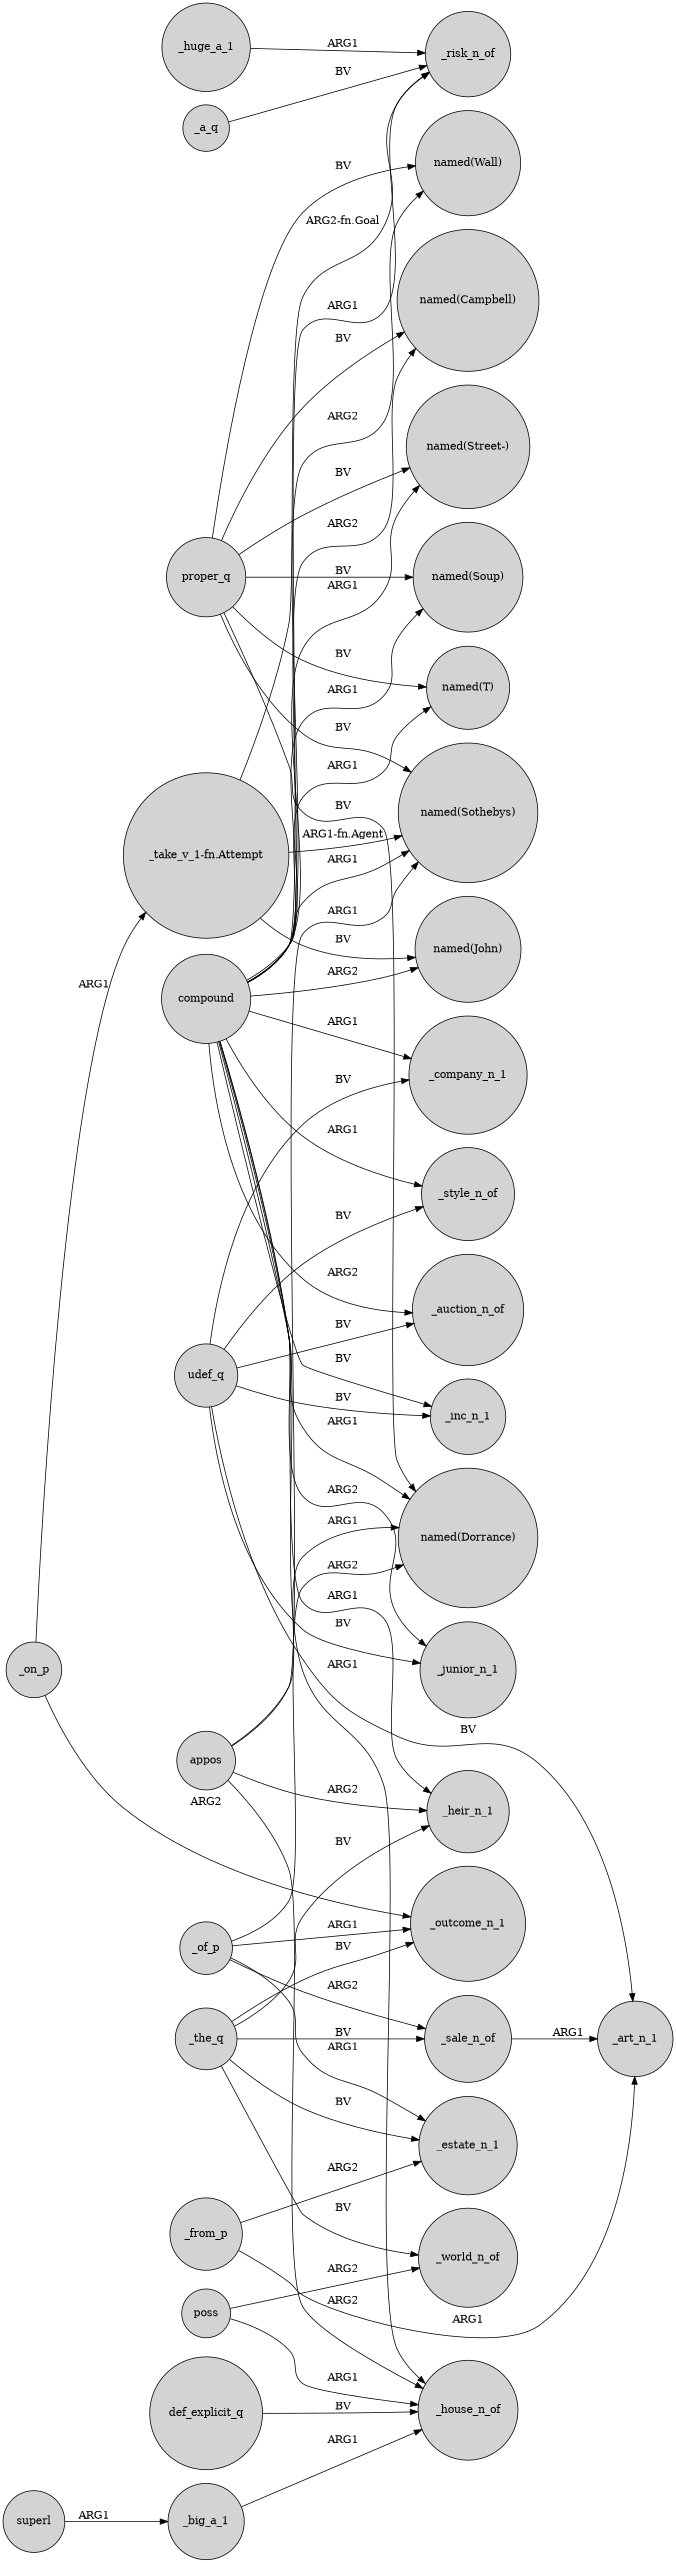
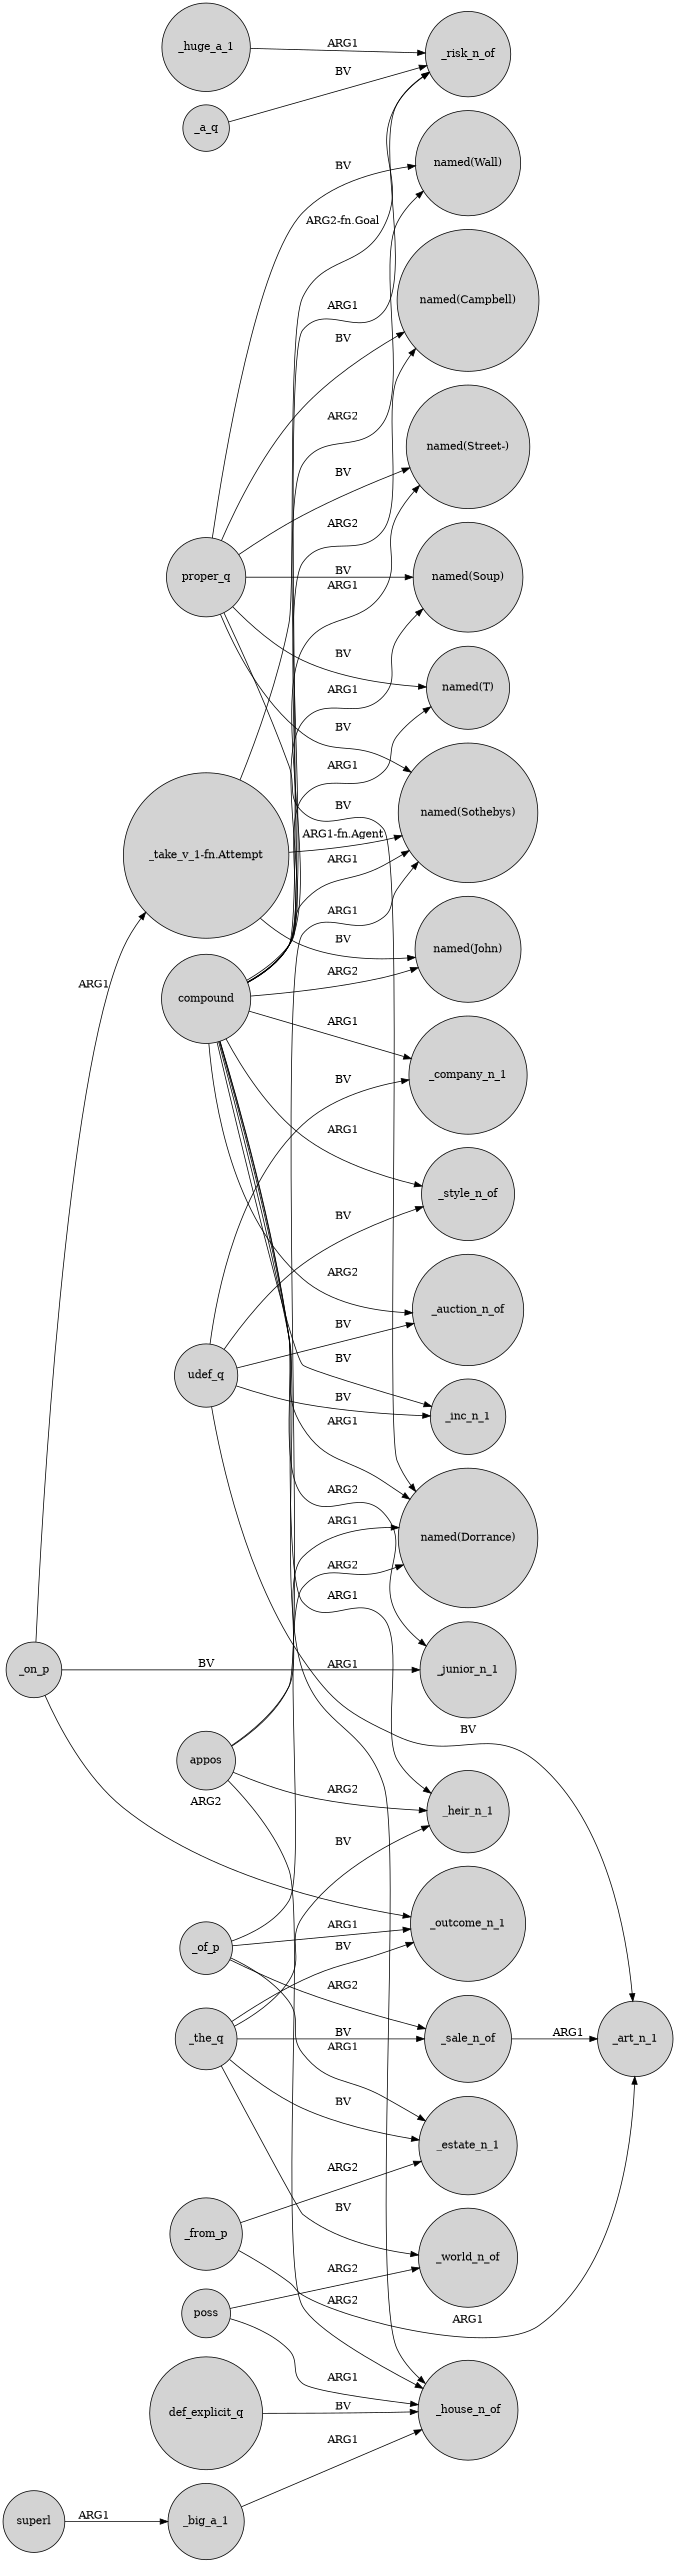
(272, 1594) -> (237, 1670)
